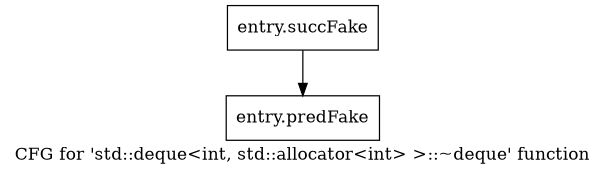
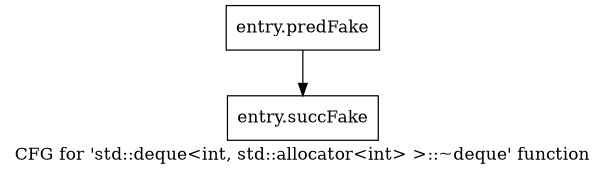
(303, 67) -> (303, 67)
